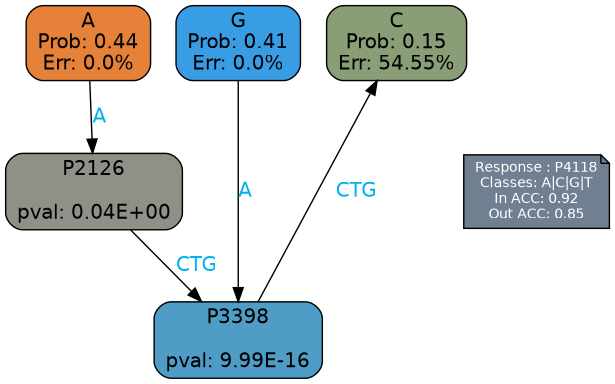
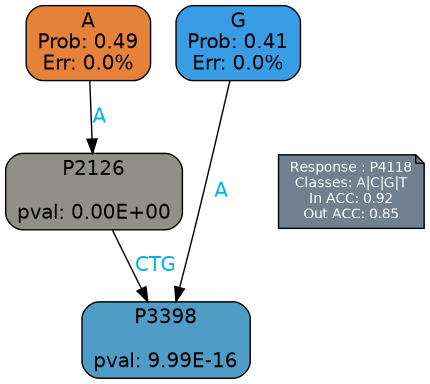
(88, 43) -> (88, 43)
(397, 43) -> none
(94, 192) -> (94, 192)
